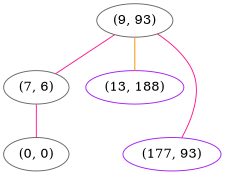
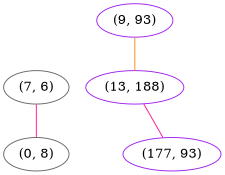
(135, 20) -> (135, 20)
(85, 54) -> none
(195, 80) -> (153, 121)
(36, 154) -> (36, 154)
